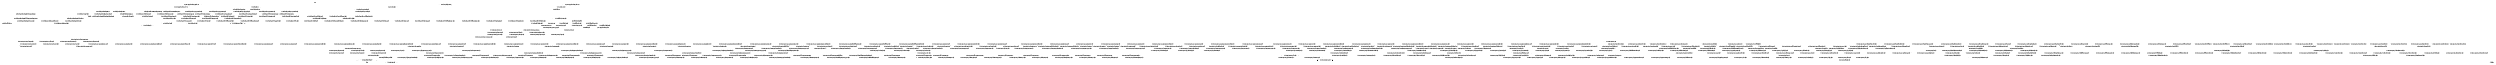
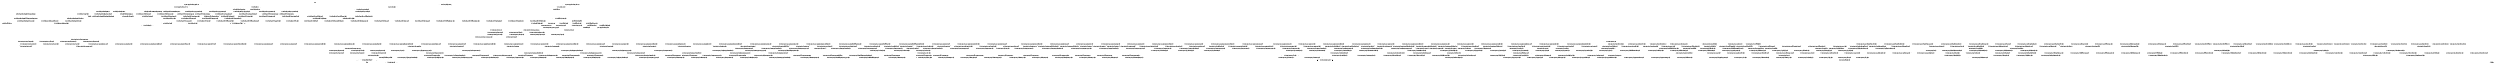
(1113, 46) -> (1113, 46)
